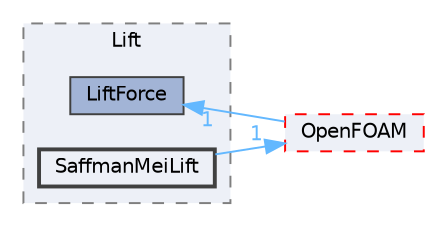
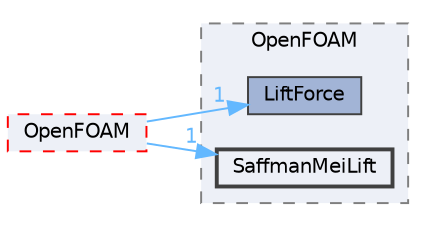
(127, 42) -> (305, 42)
(243, 150) -> (172, 147)
